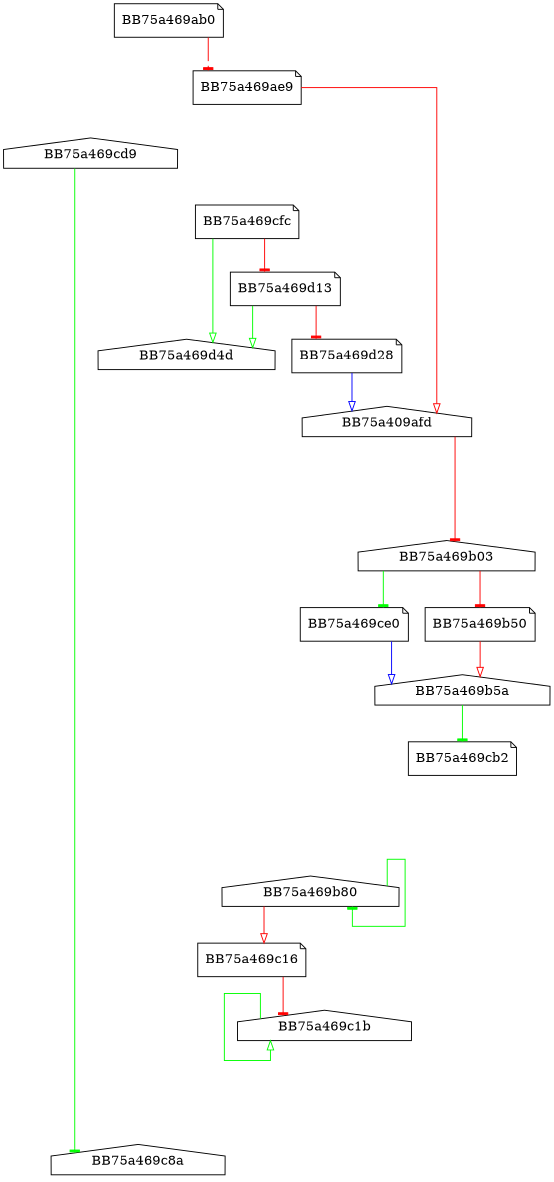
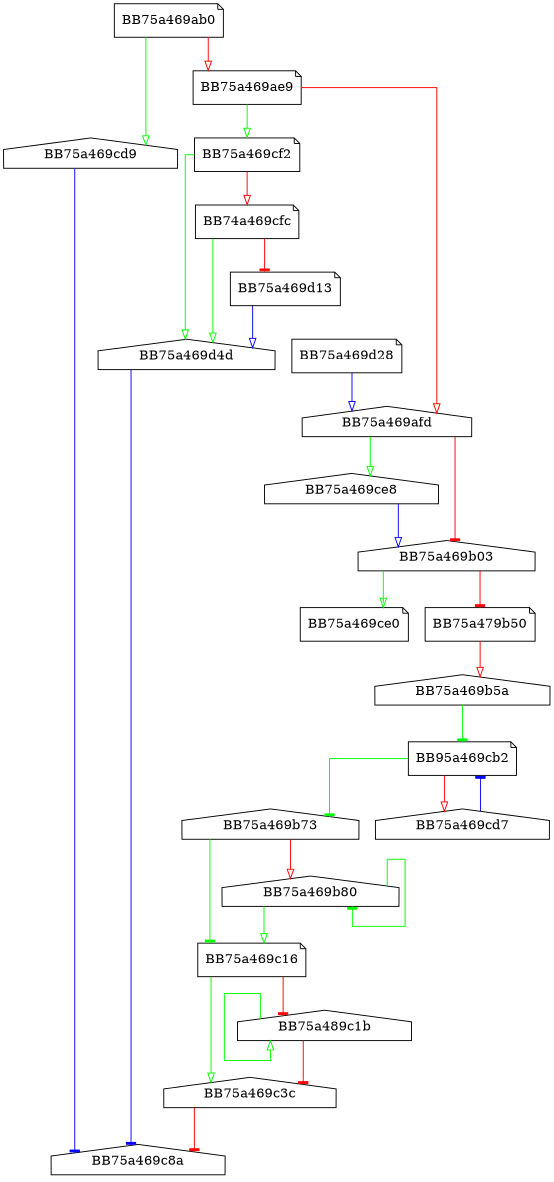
(208, 49) -> (208, 49)
none -> (146, 87)
none -> (247, 155)
(247, 222) -> (247, 222)
(316, 320) -> none
(253, 322) -> (253, 322)
(387, 423) -> (387, 423)
none -> (352, 490)
(383, 587) -> (383, 587)
(480, 624) -> (480, 624)
(75, 658) -> (75, 658)
(392, 658) -> none
none -> (131, 755)
(462, 759) -> (462, 759)
none -> (270, 826)
none -> (462, 826)
(264, 920) -> (264, 920)
(324, 1027) -> (324, 1027)
none -> (250, 1094)
